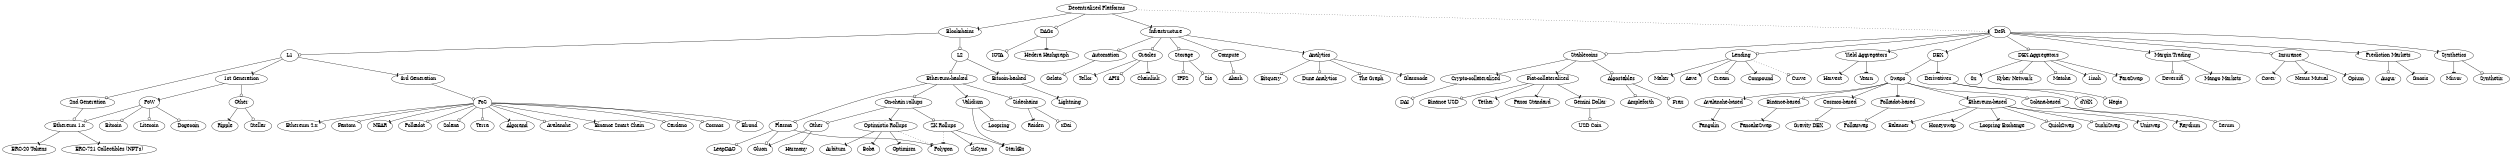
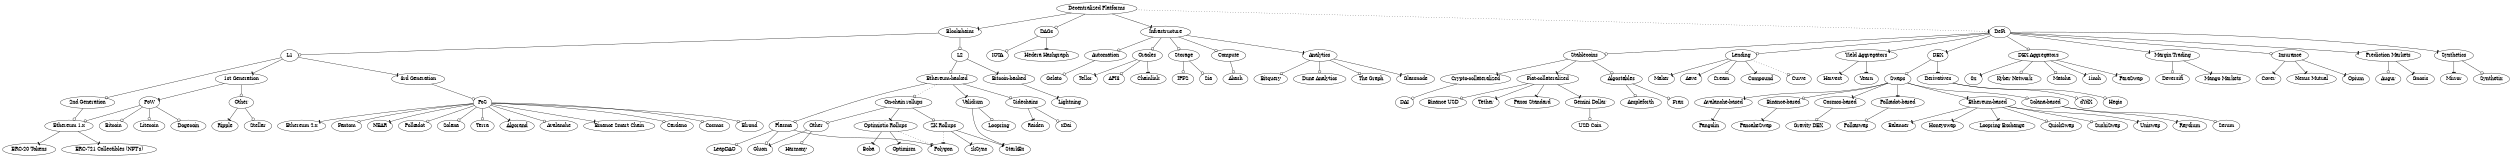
(926, 90) -> (926, 90)
(836, 149) -> none
